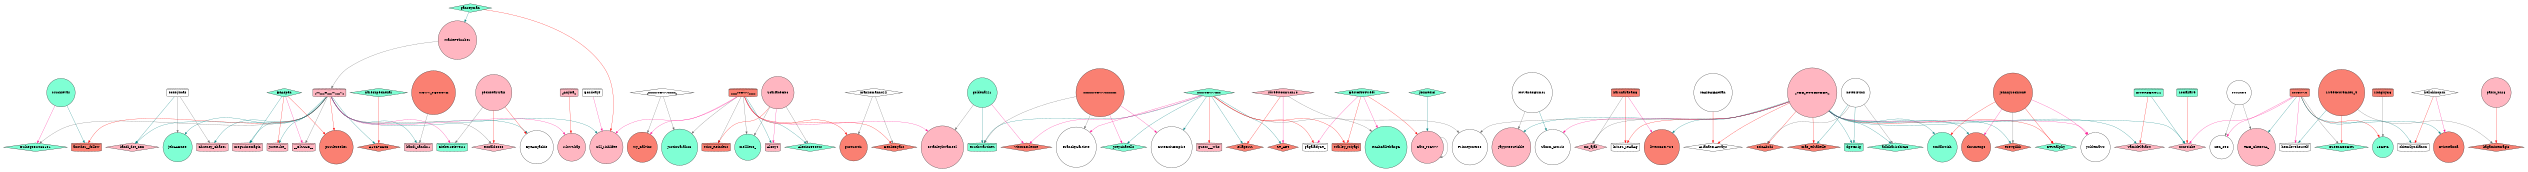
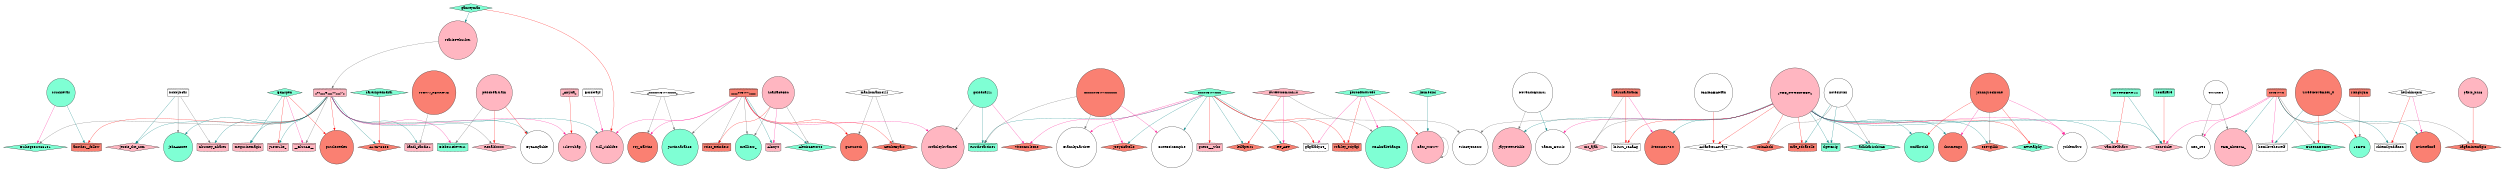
(132, 147) -> (133, 147)
(1124, 147) -> (1124, 147)
(1814, 147) -> (1803, 147)
